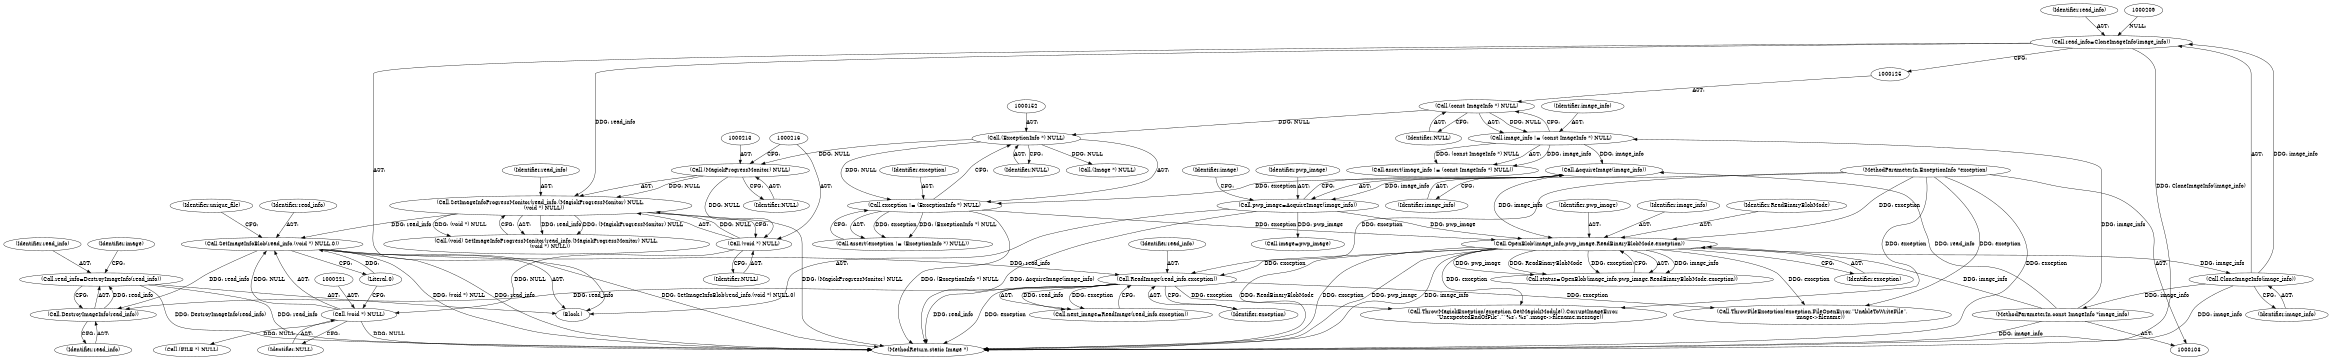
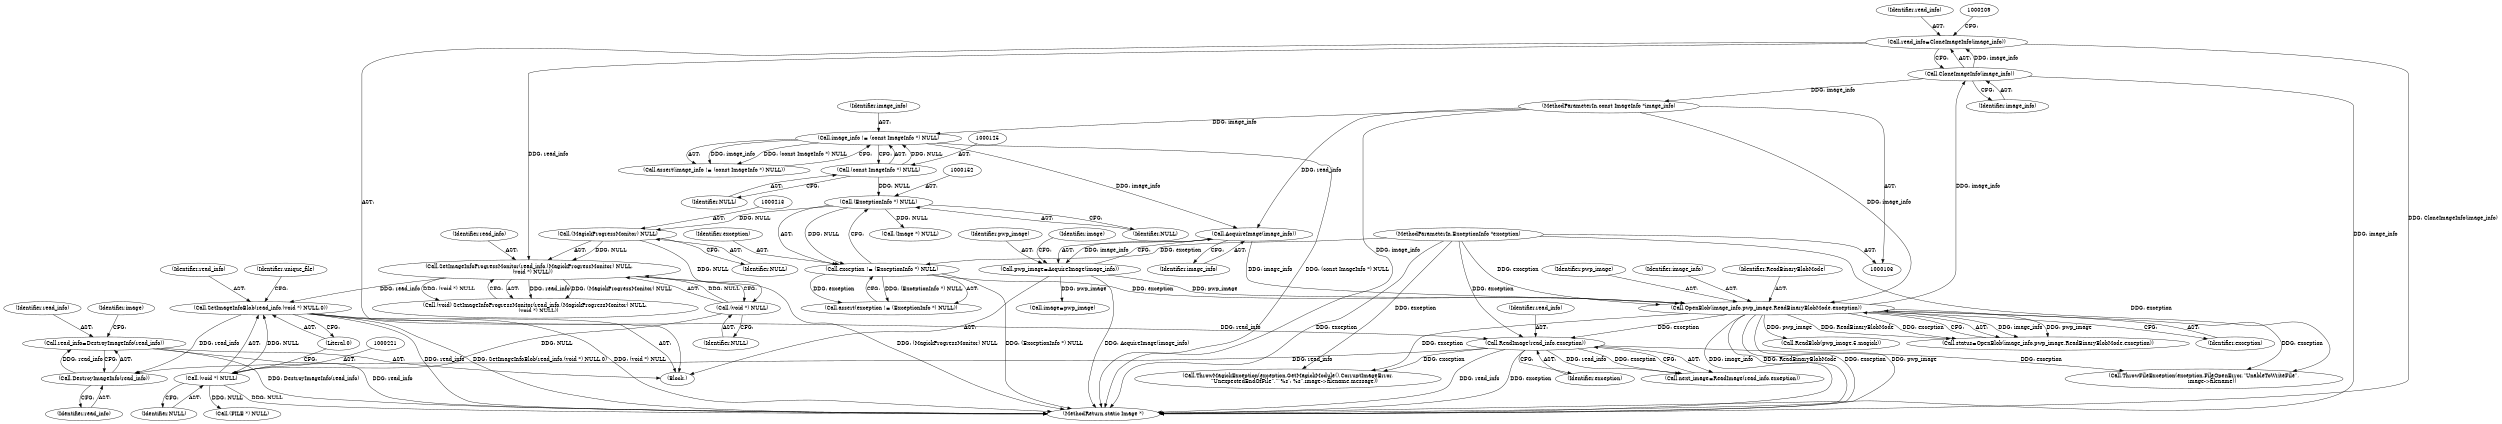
(2139, 26) -> (1972, 26)
(1992, 60) -> (1934, 58)
(789, 138) -> none
none -> (827, 161)
none -> (1323, 165)
(373, 264) -> (311, 328)
none -> (1831, 344)
